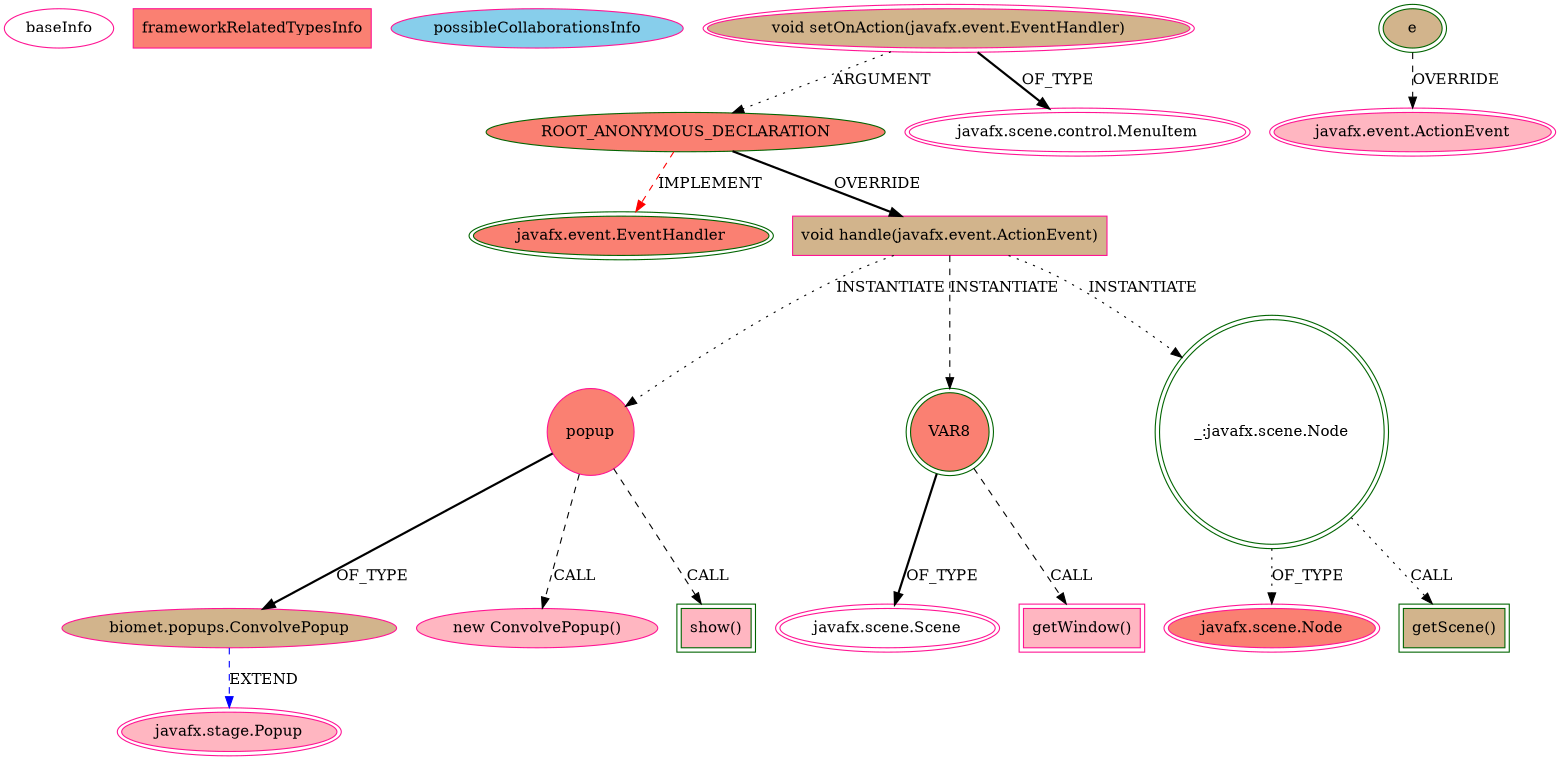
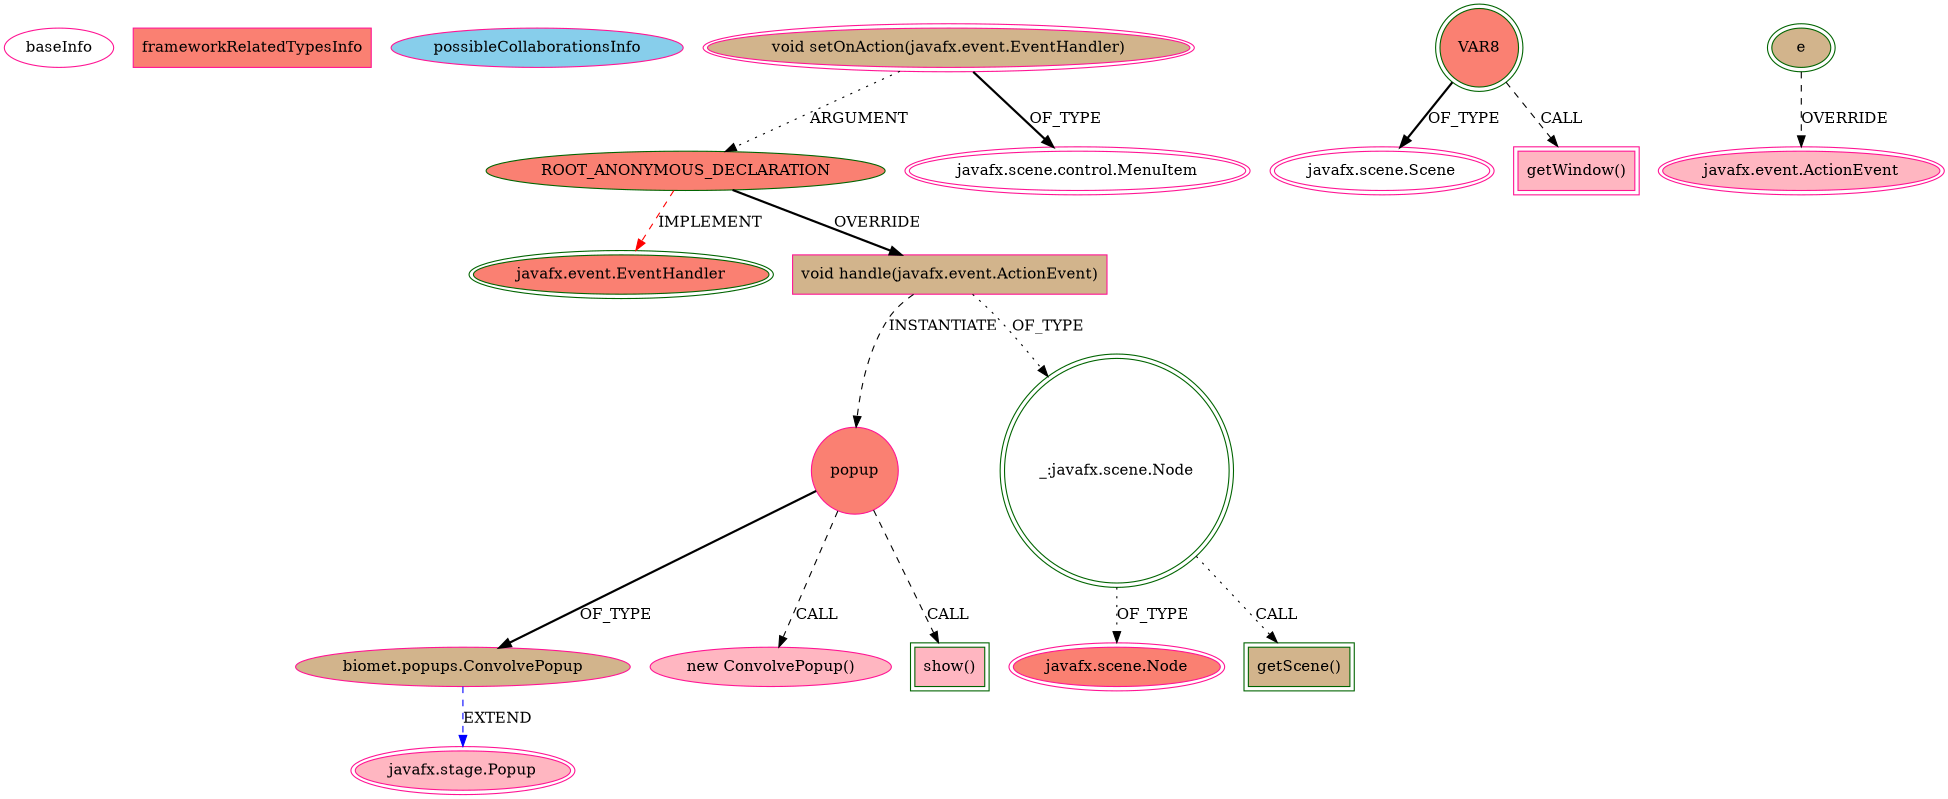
(1143, 288) -> (1049, 326)
(950, 316) -> none
(760, 321) -> (873, 349)
